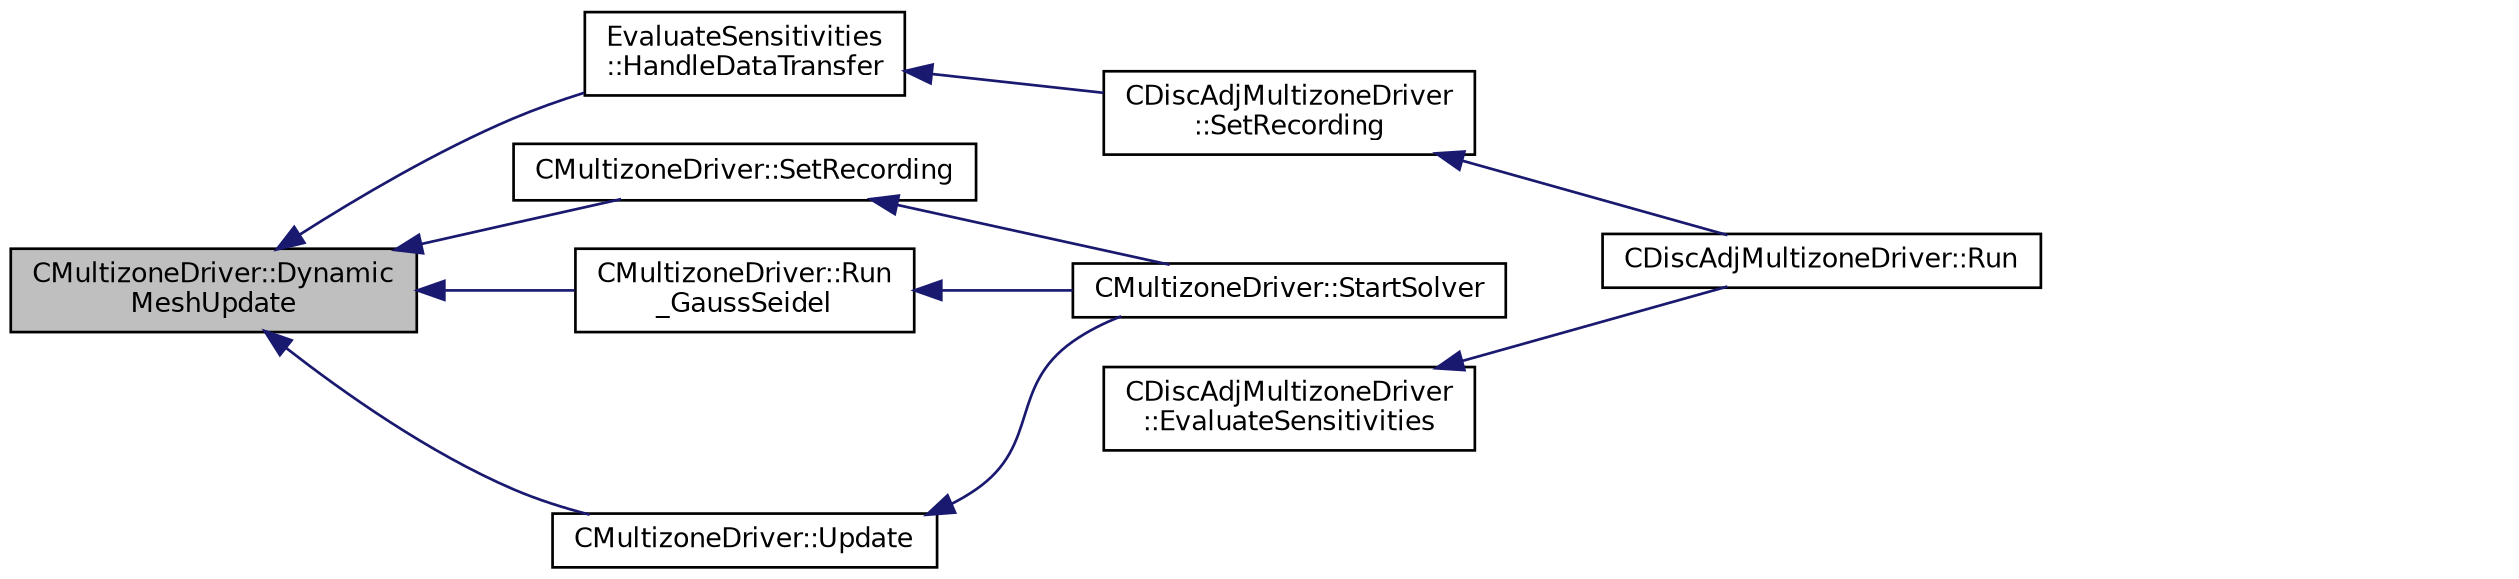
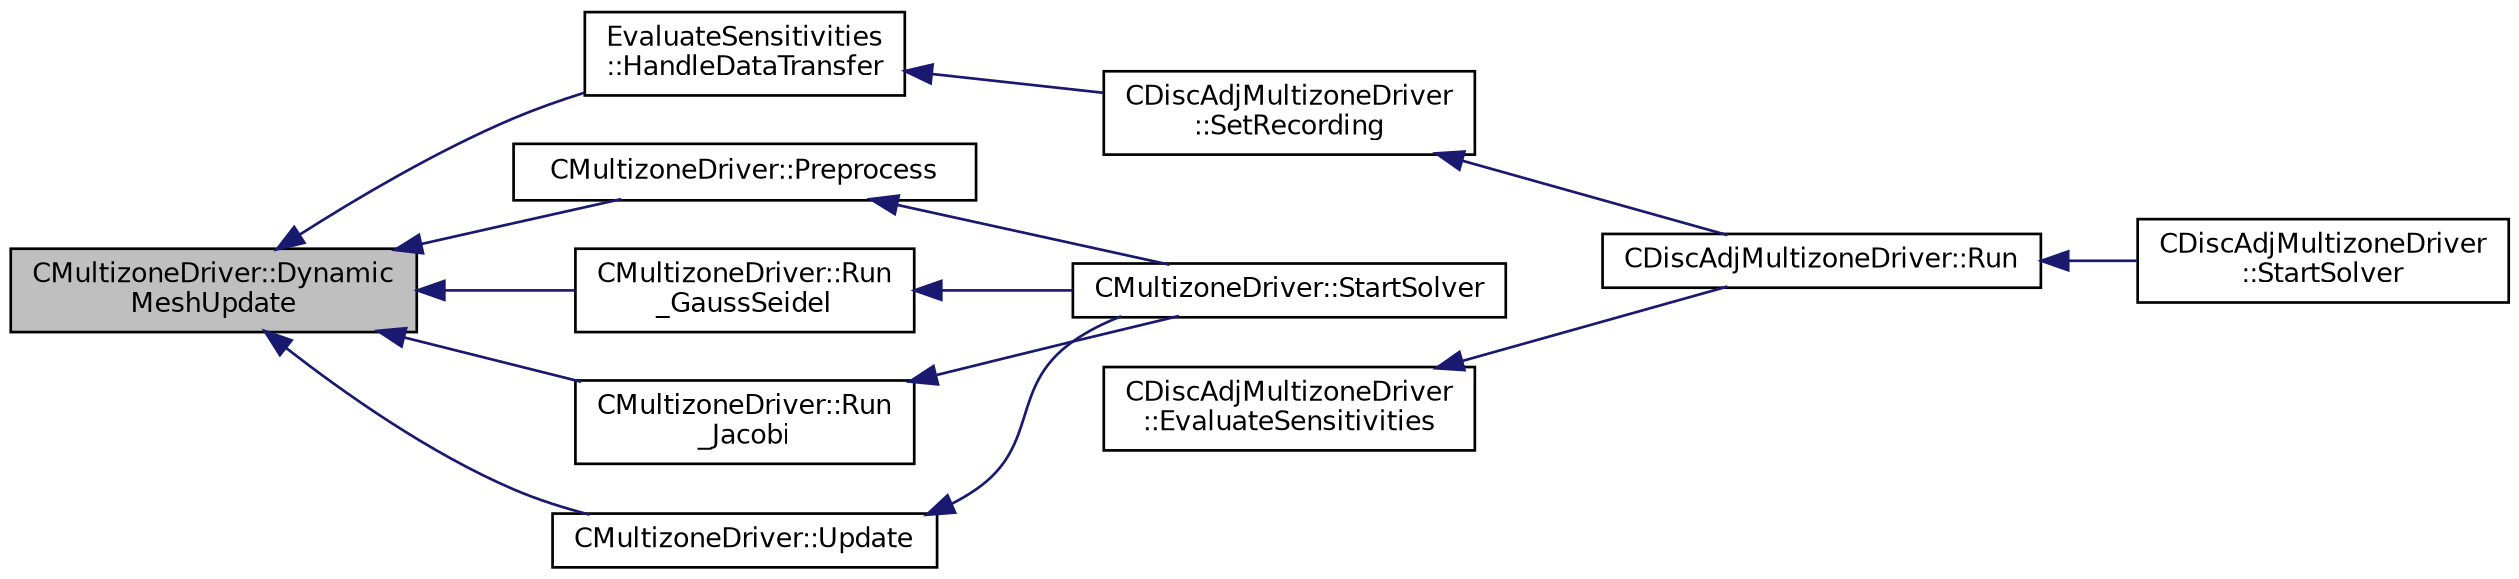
(745, 172) -> (745, 172)
none -> (2323, 261)
none -> (745, 422)
